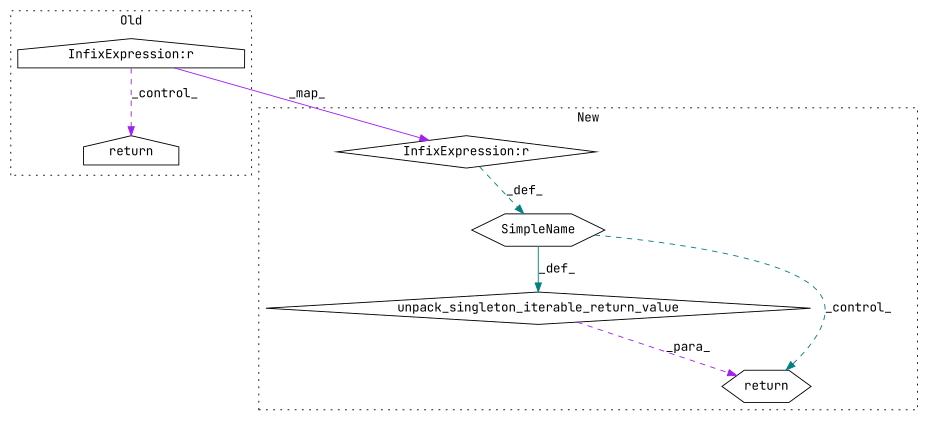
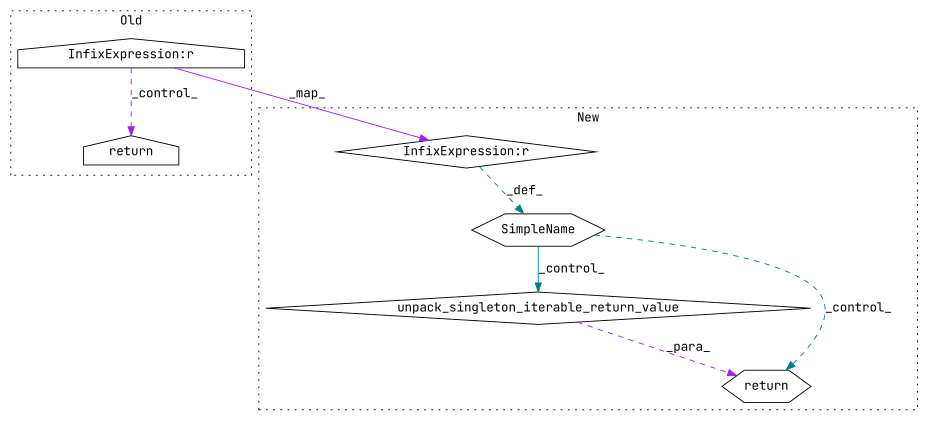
(557, 269) -> (572, 269)
